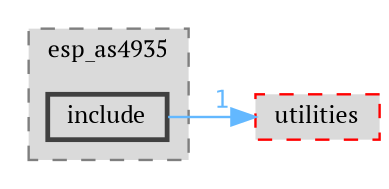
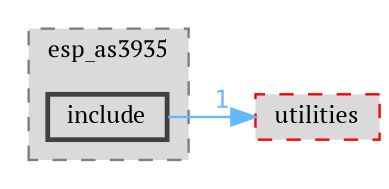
(109, 51) -> (109, 51)
